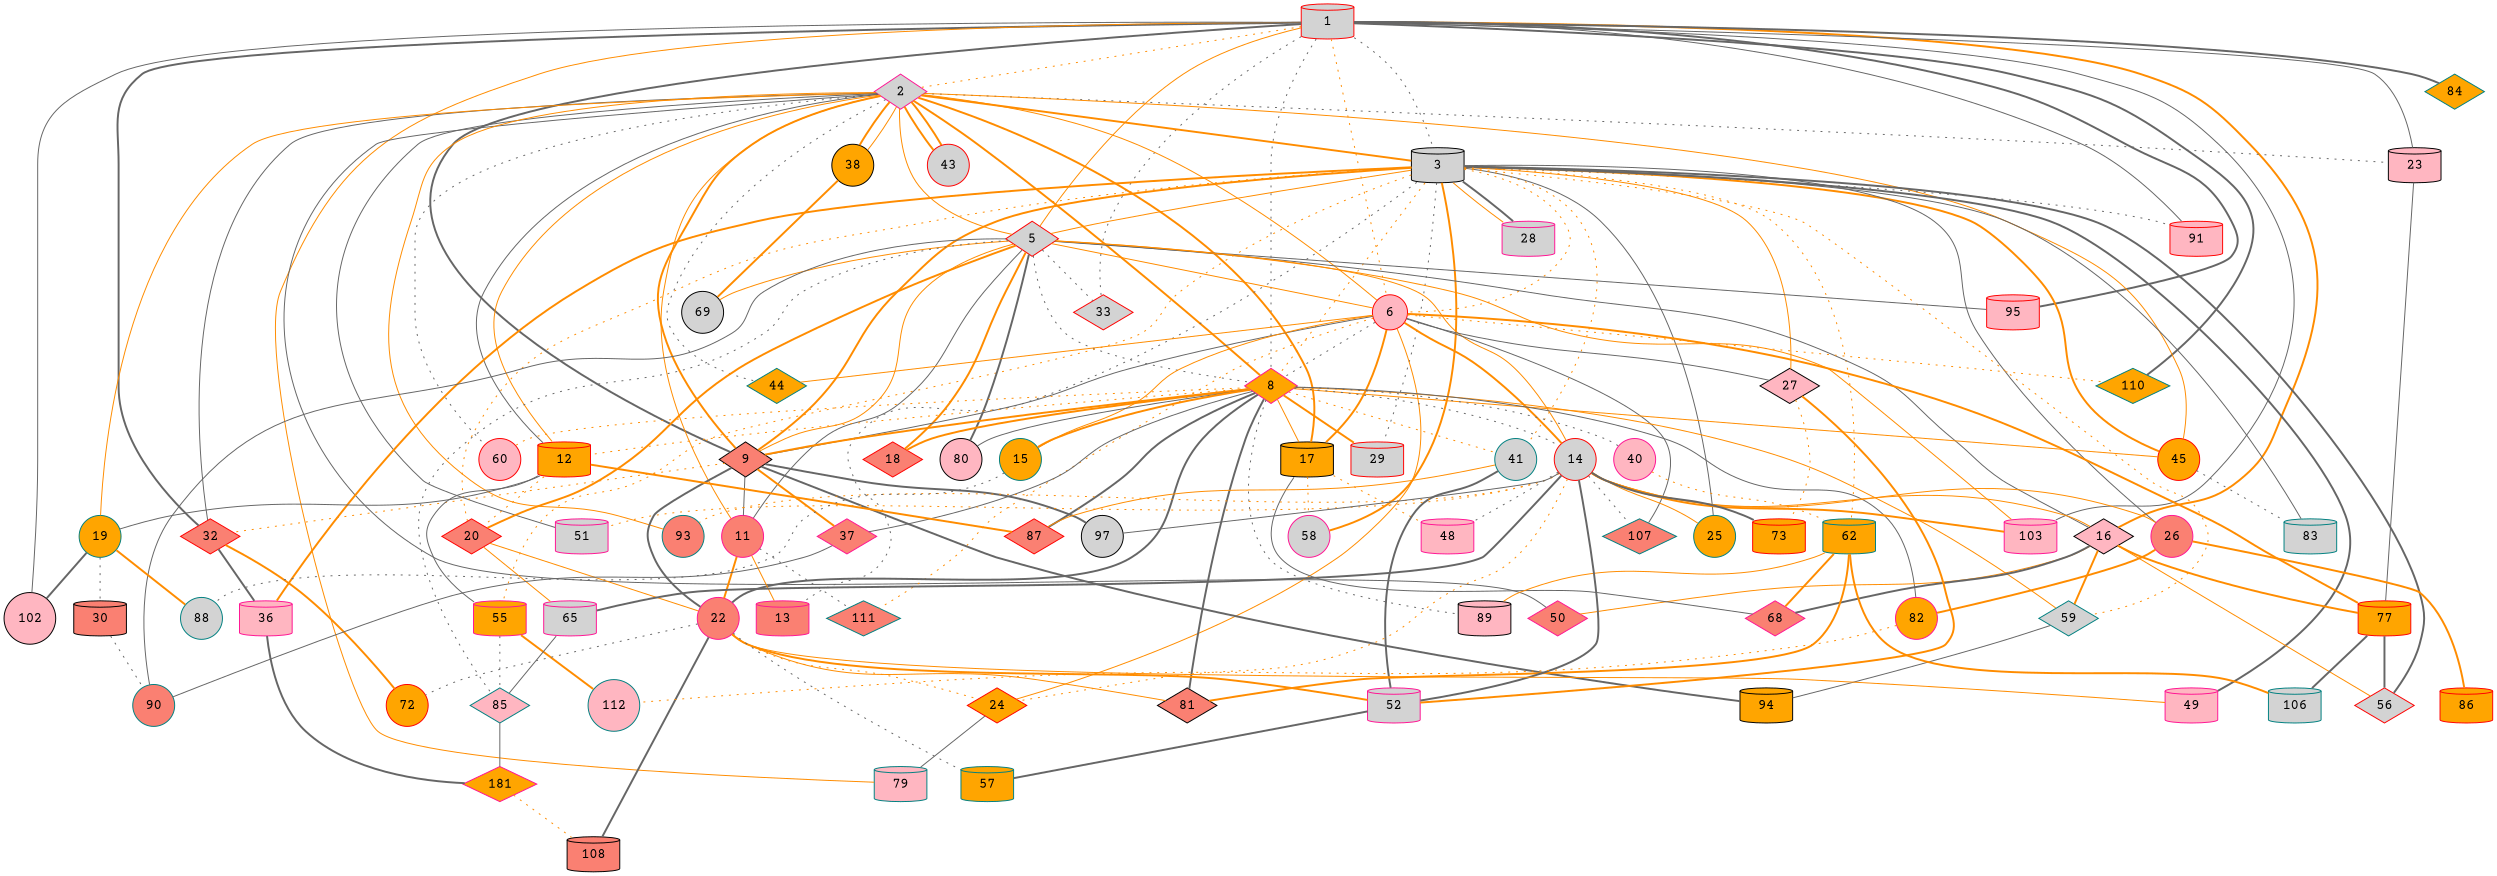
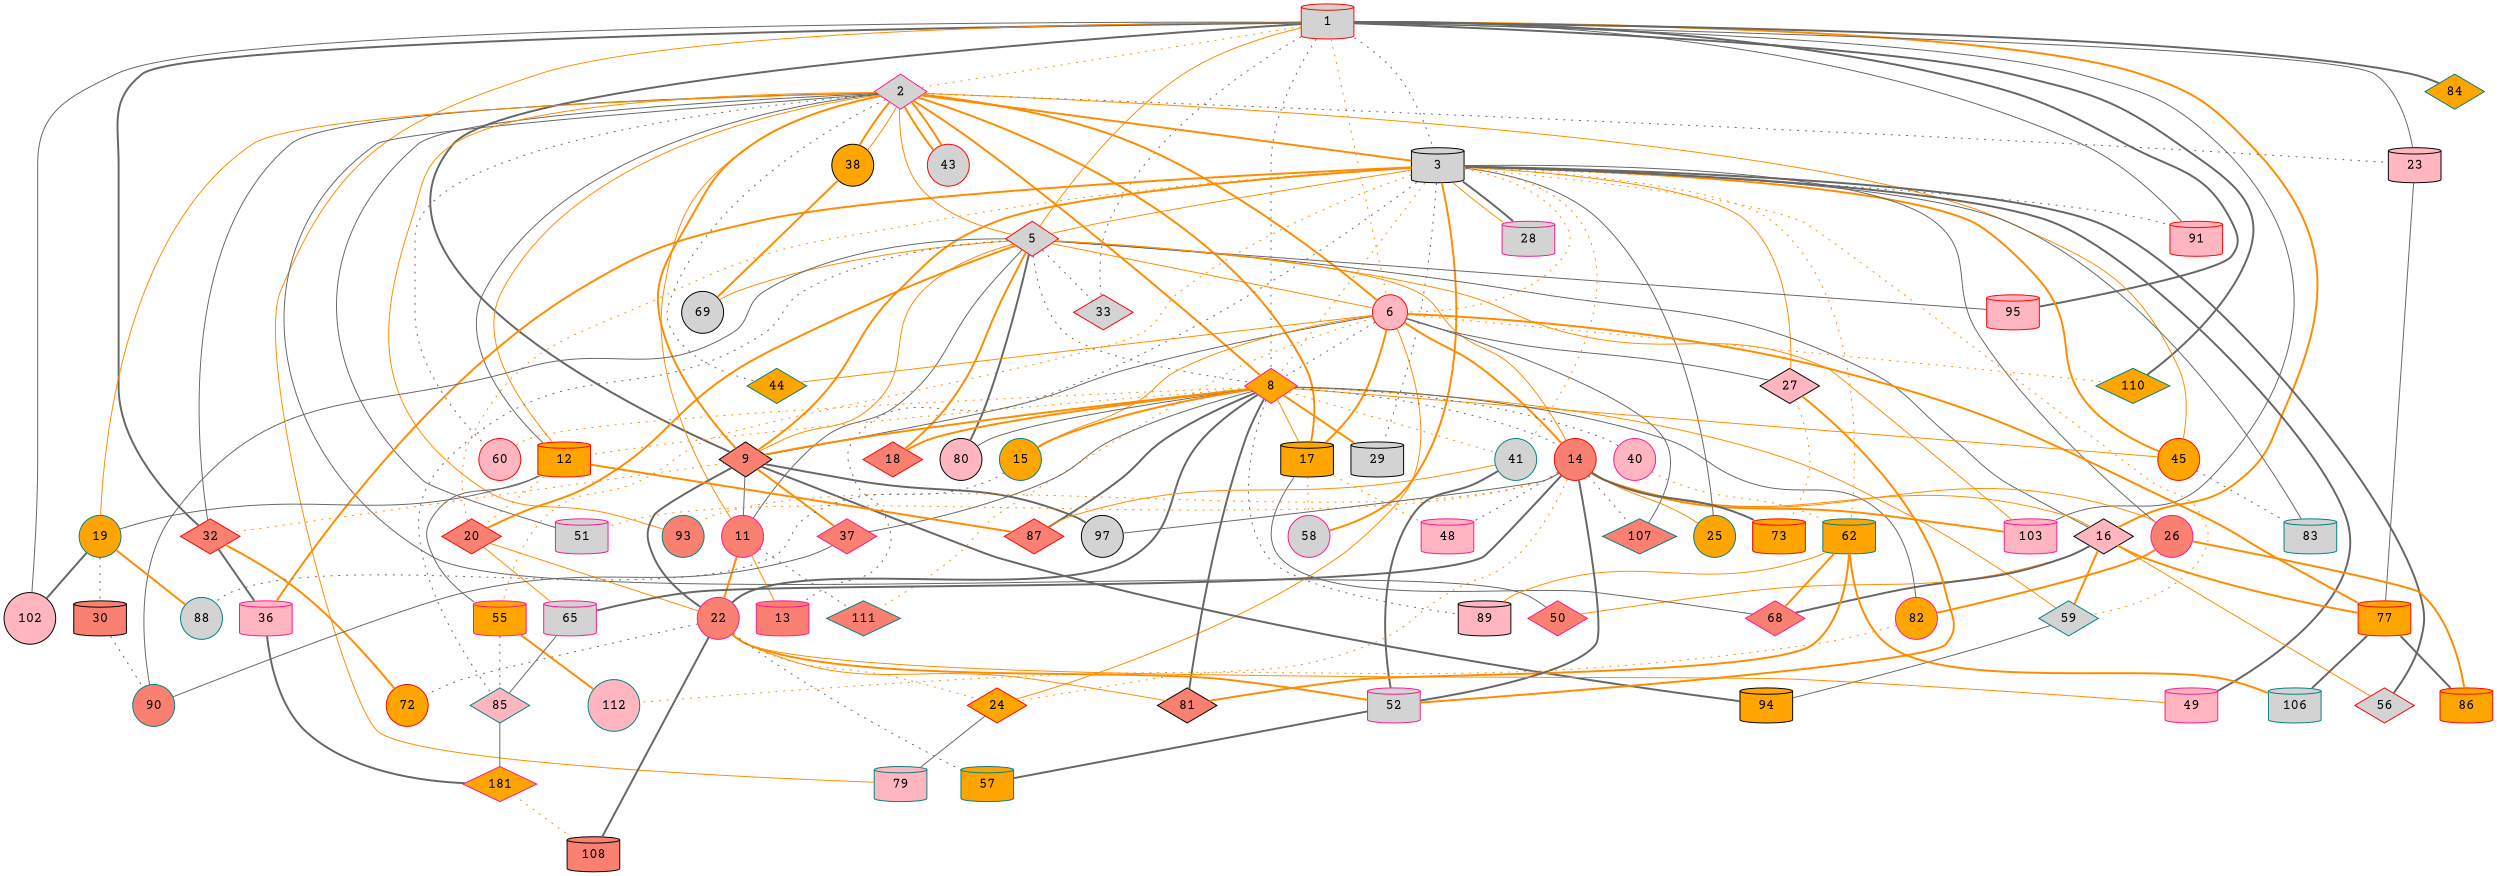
(1167, 159) -> (1167, 159)
(1377, 459) -> (1377, 459)
(1575, 459) -> (1575, 459)
(2384, 662) -> (2426, 662)
